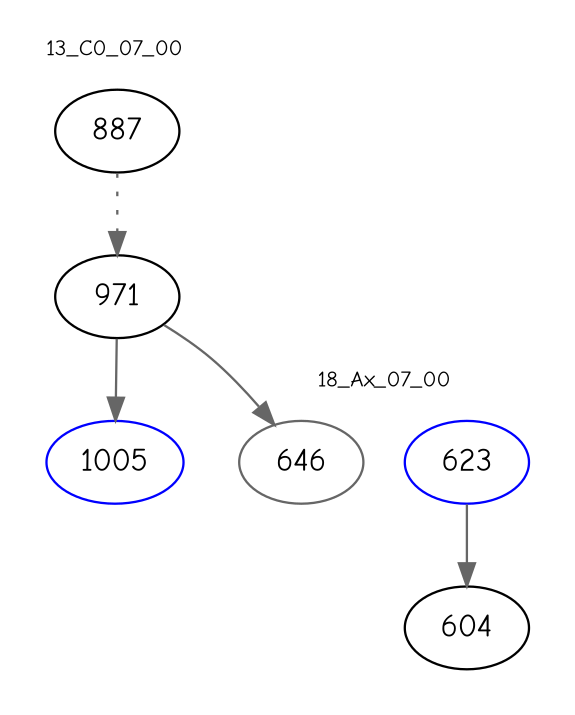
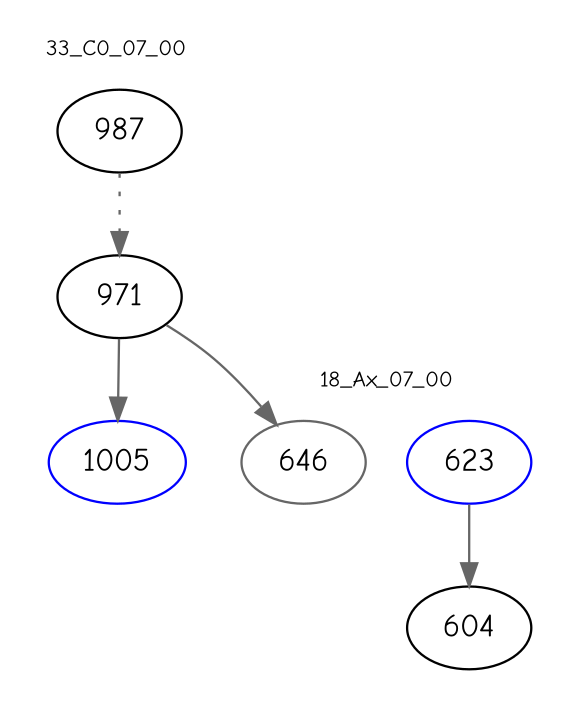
(115, 49) -> (116, 49)
(117, 131) -> (120, 131)
